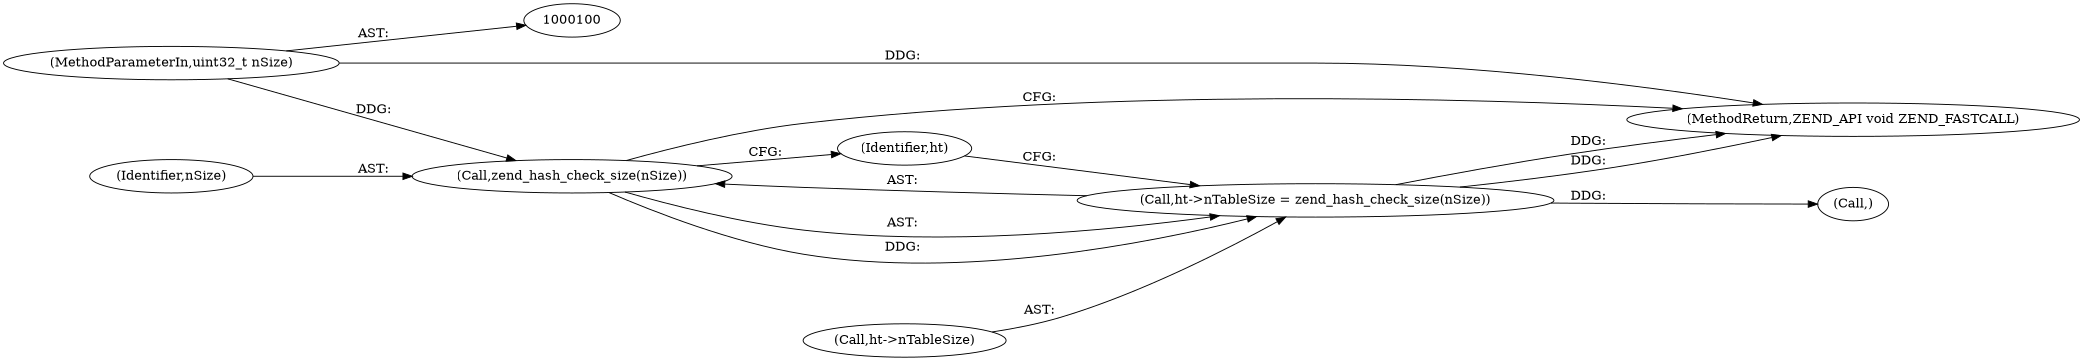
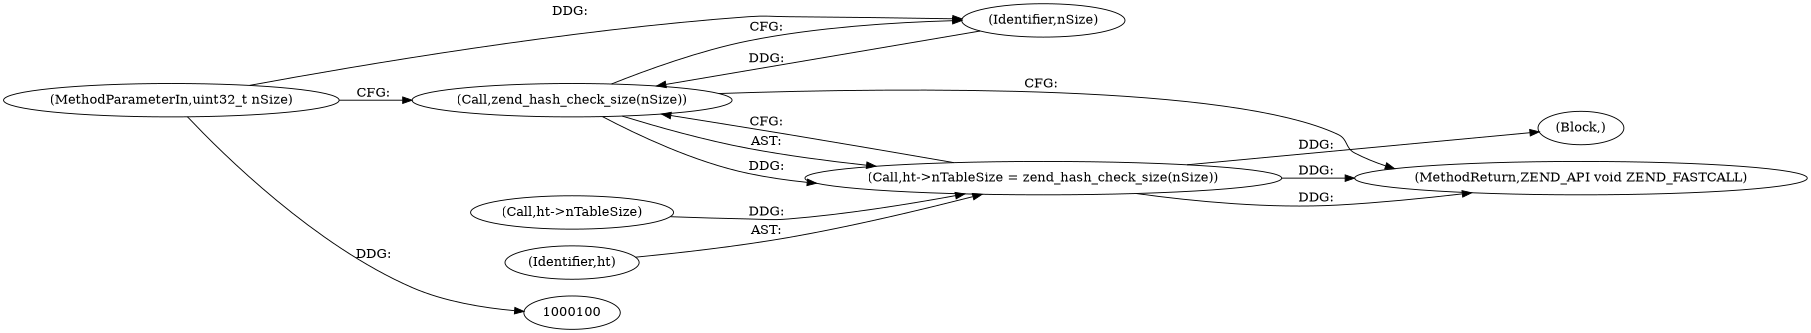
(376, 34) -> (376, 255)
(1047, 63) -> (599, 31)
(376, 110) -> (376, 93)
(1042, 157) -> (769, 231)
(764, 160) -> (779, 35)
(376, 169) -> (769, 59)
(905, 180) -> (769, 122)
(1853, 204) -> (1581, 128)
(1042, 310) -> (769, 212)
